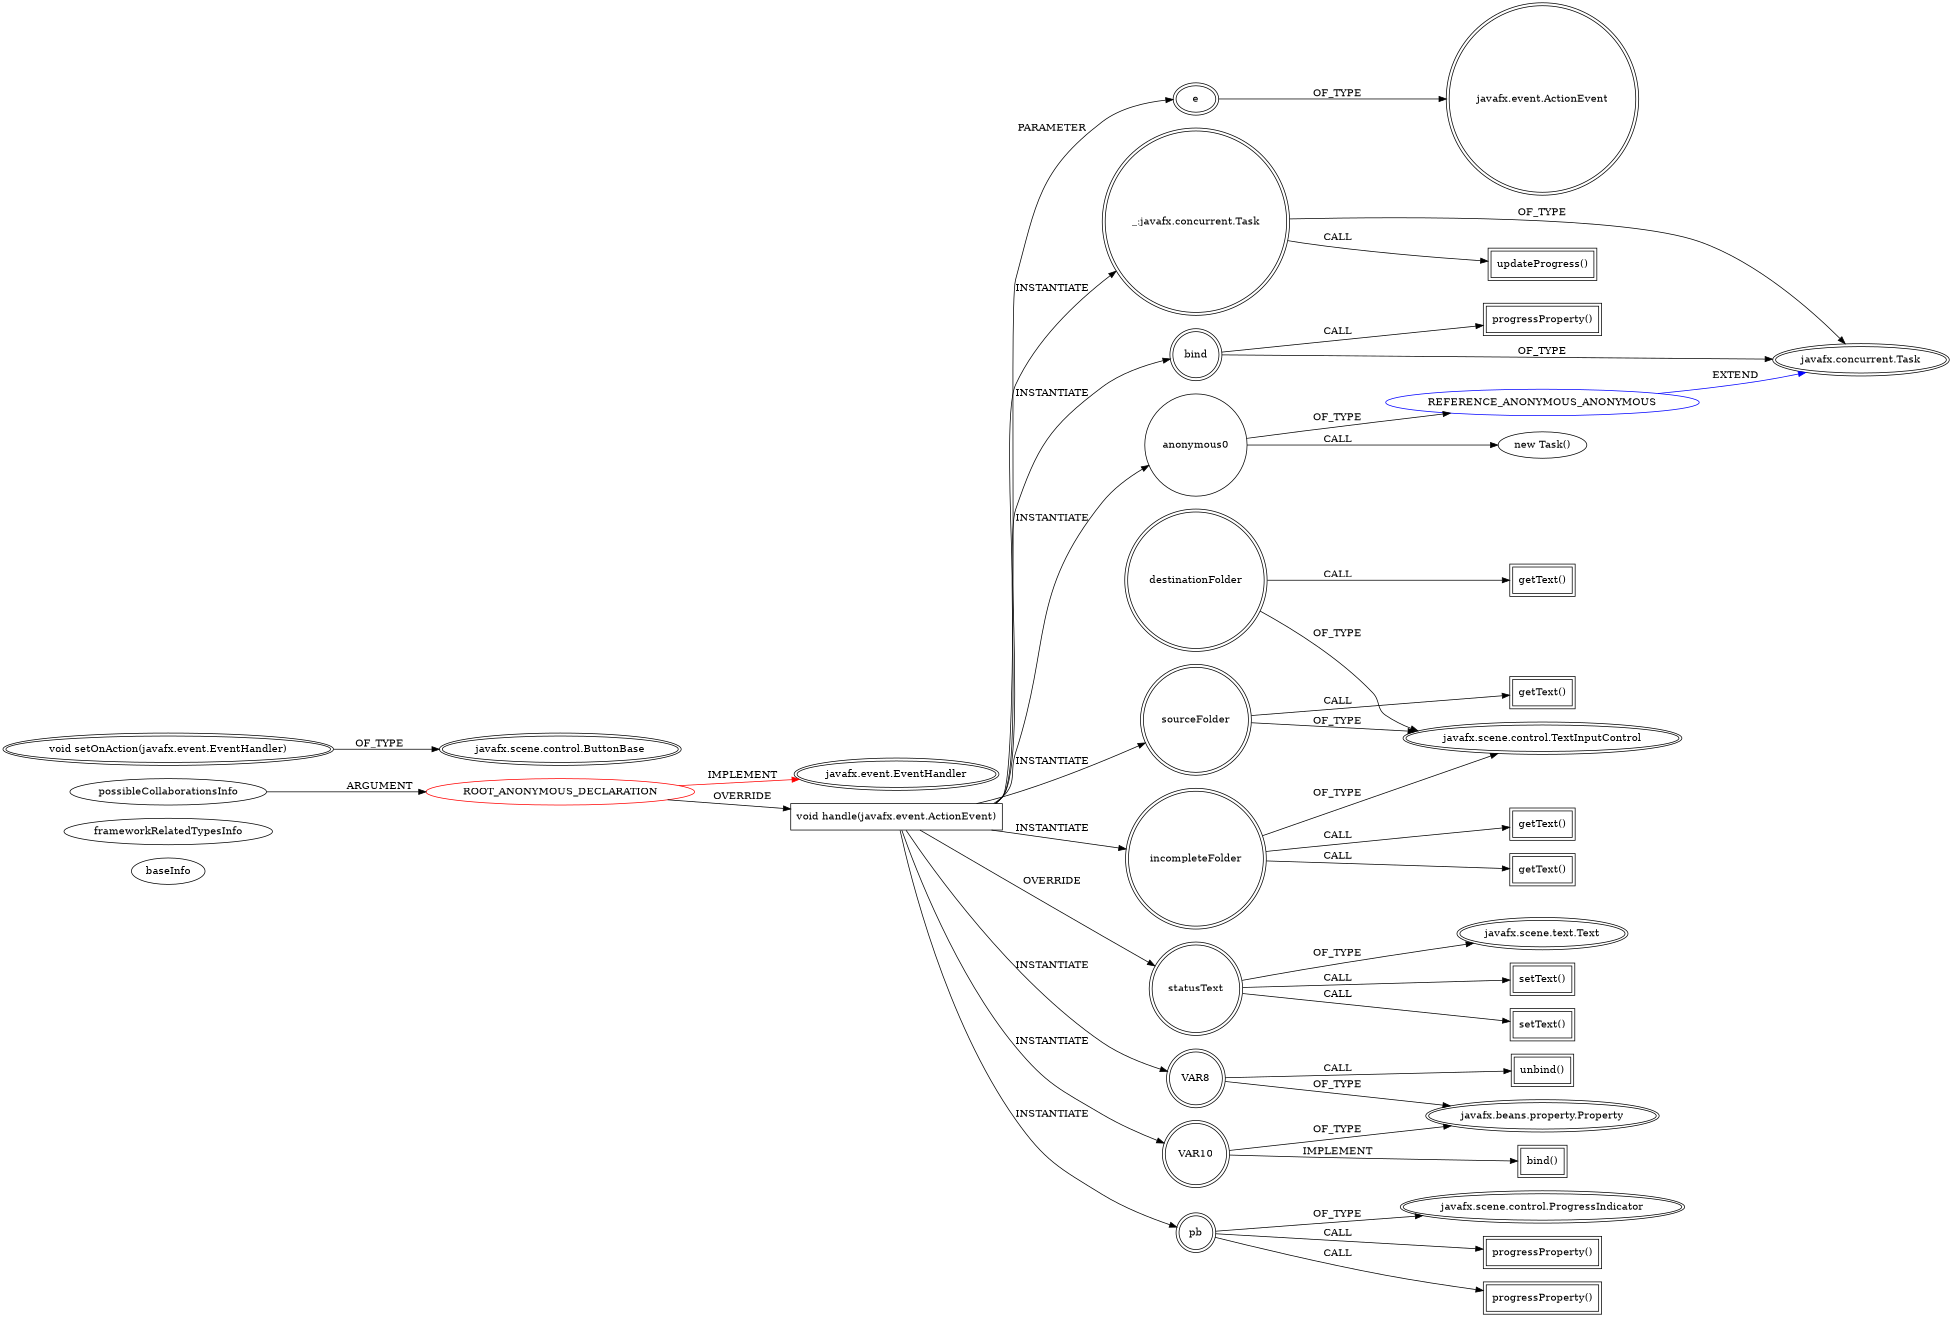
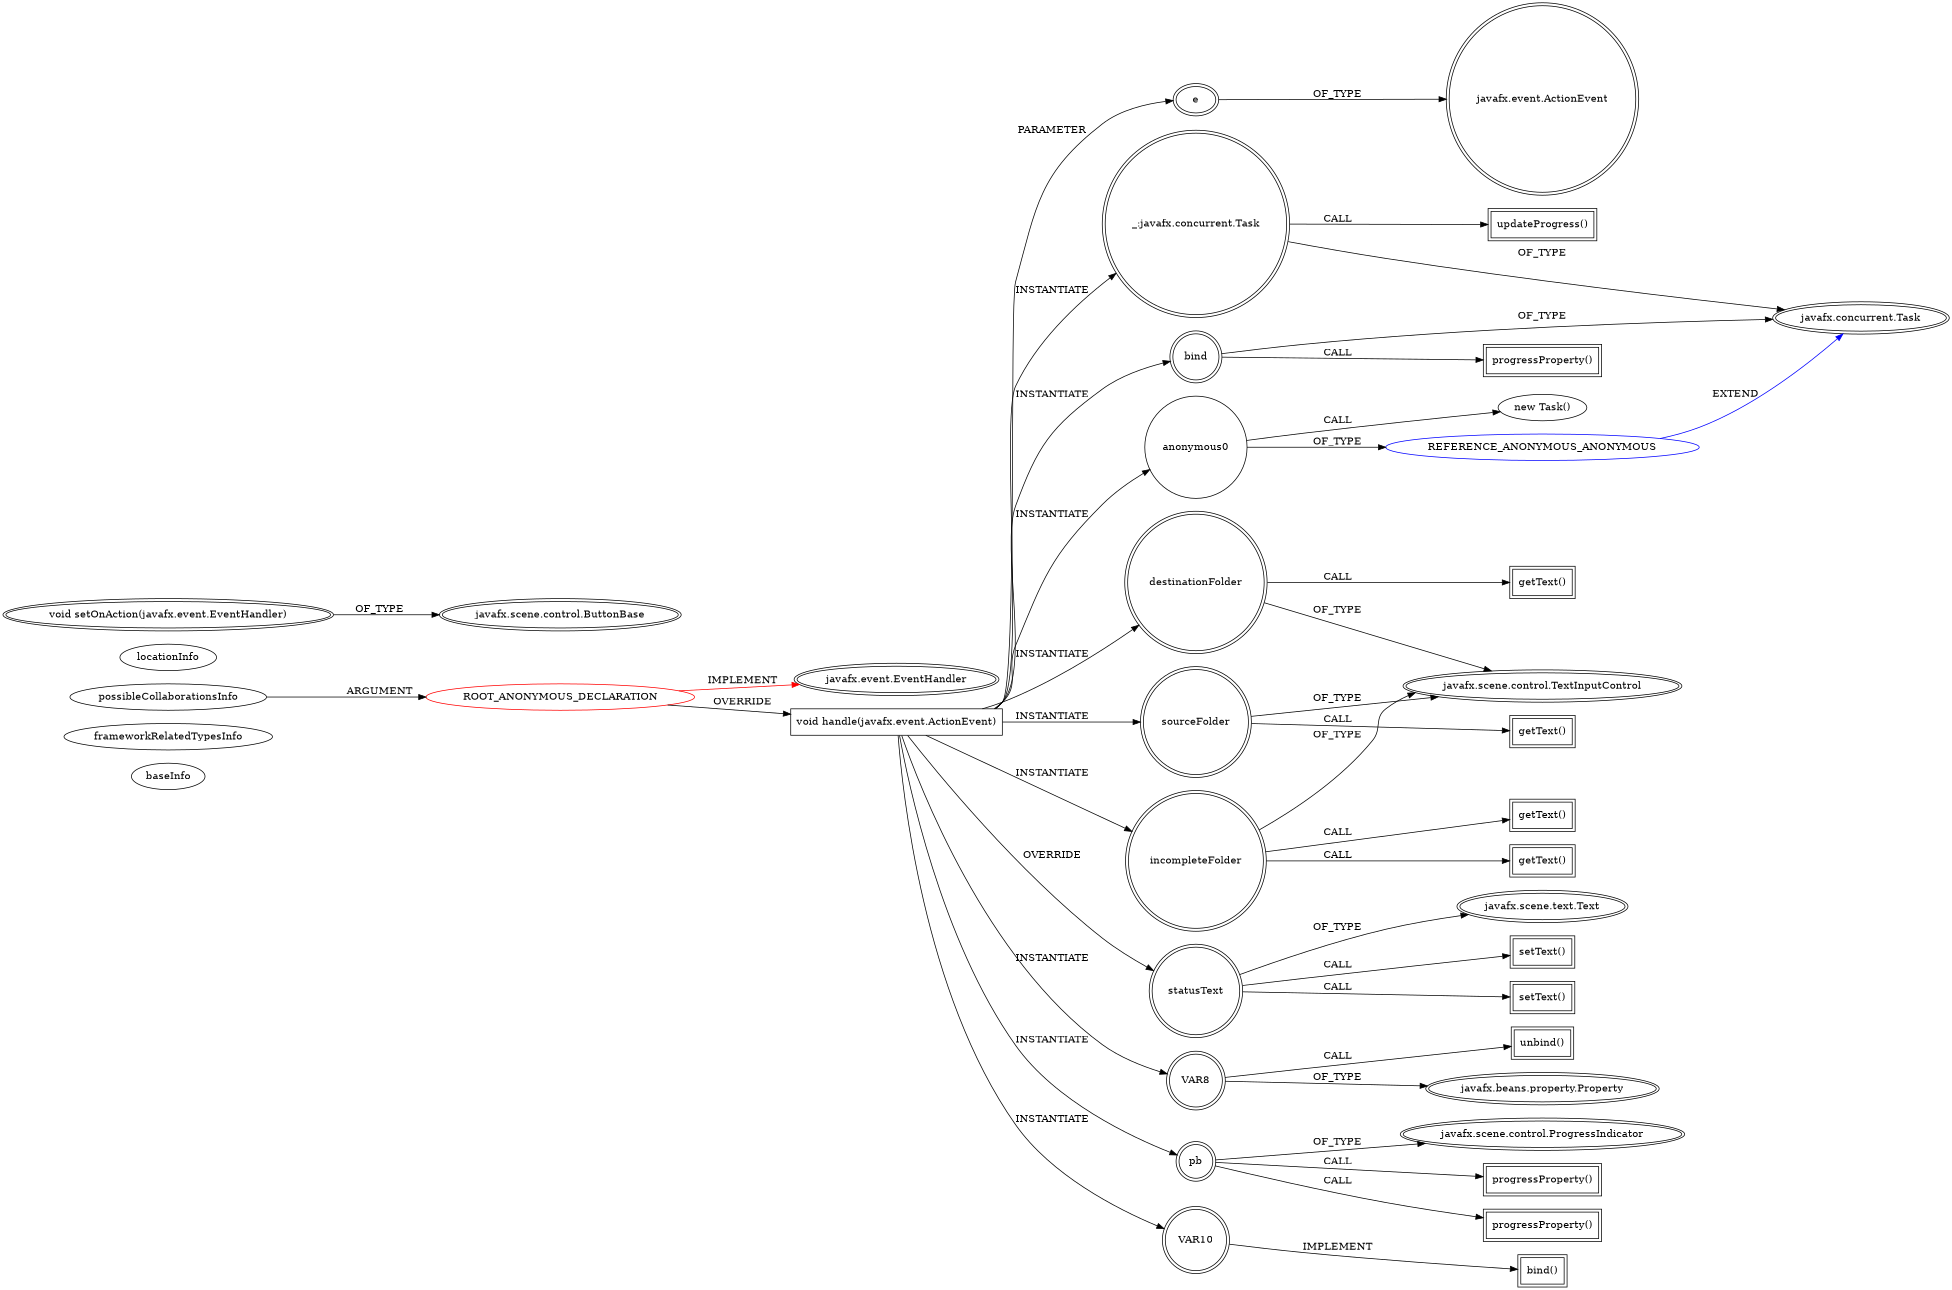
none -> (168, 657)
none -> (1060, 675)
(1337, 1139) -> none
